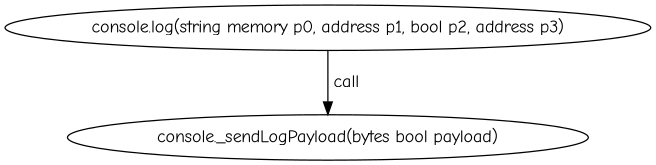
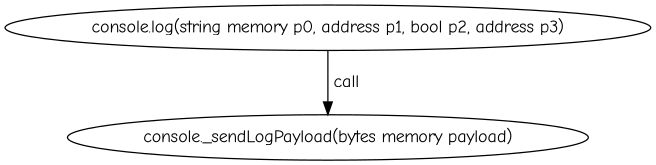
(328, 137) -> (328, 137)
